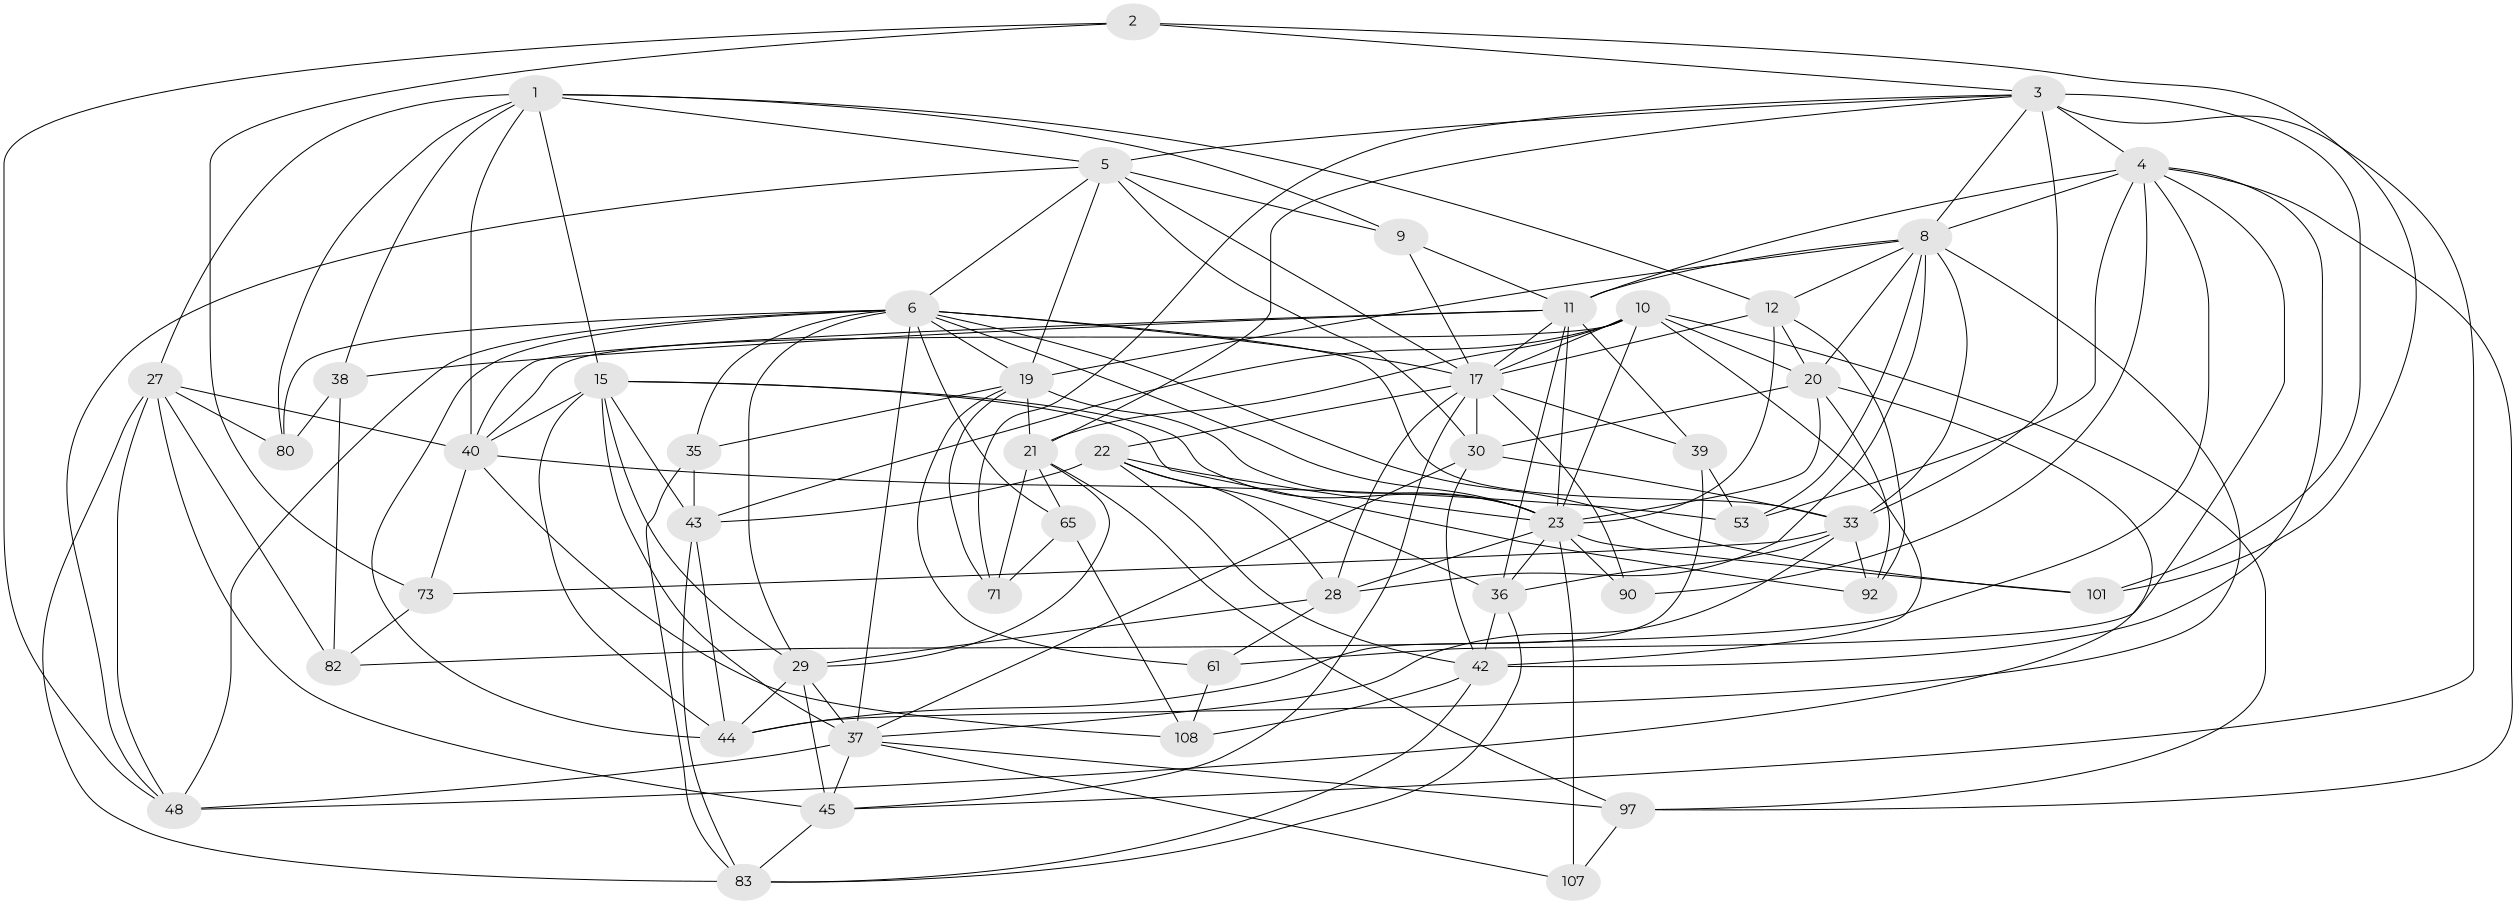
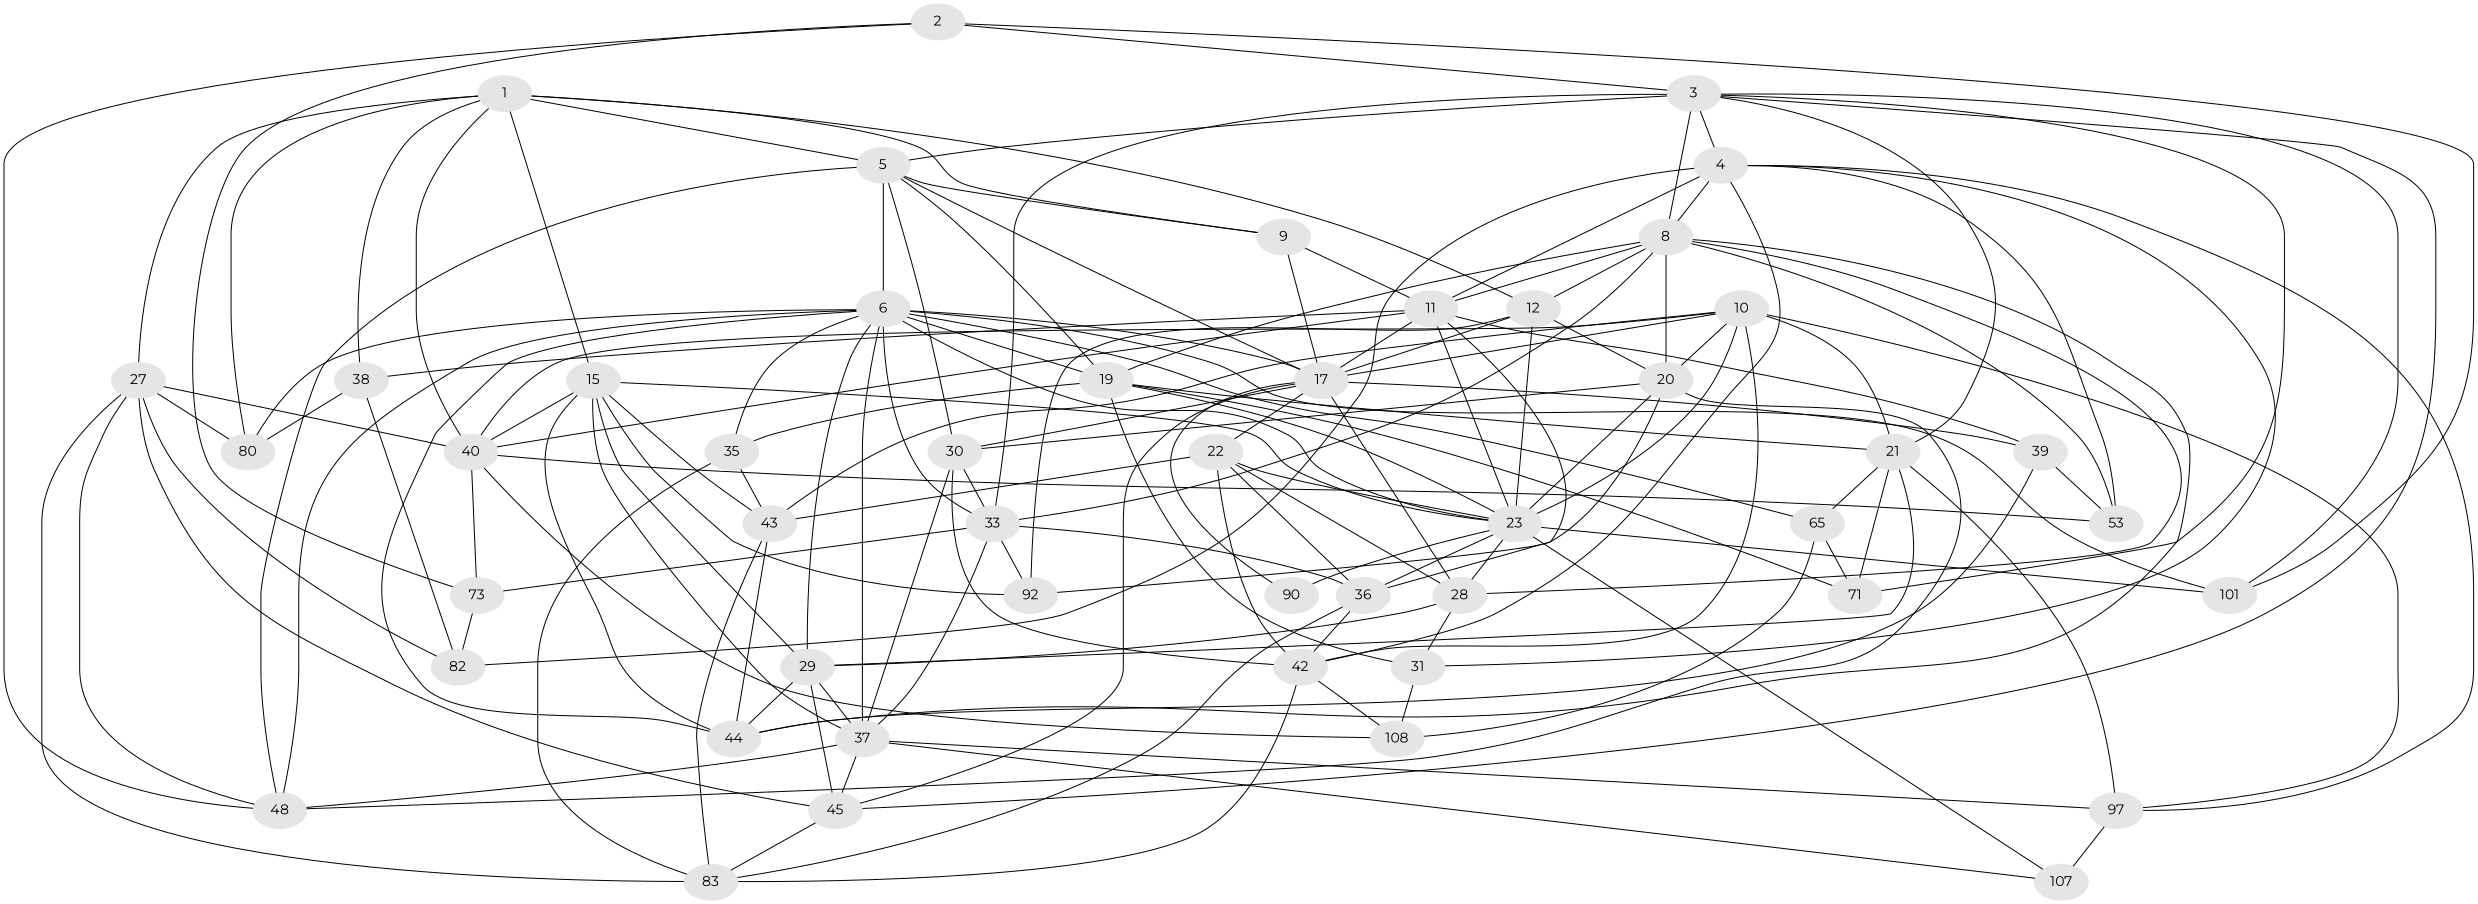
(2005, 497) -> none
(1214, 667) -> (1418, 667)
